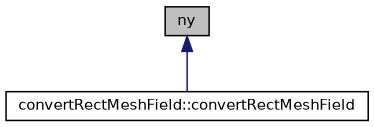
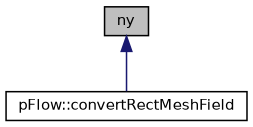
(187, 106) -> (127, 106)
